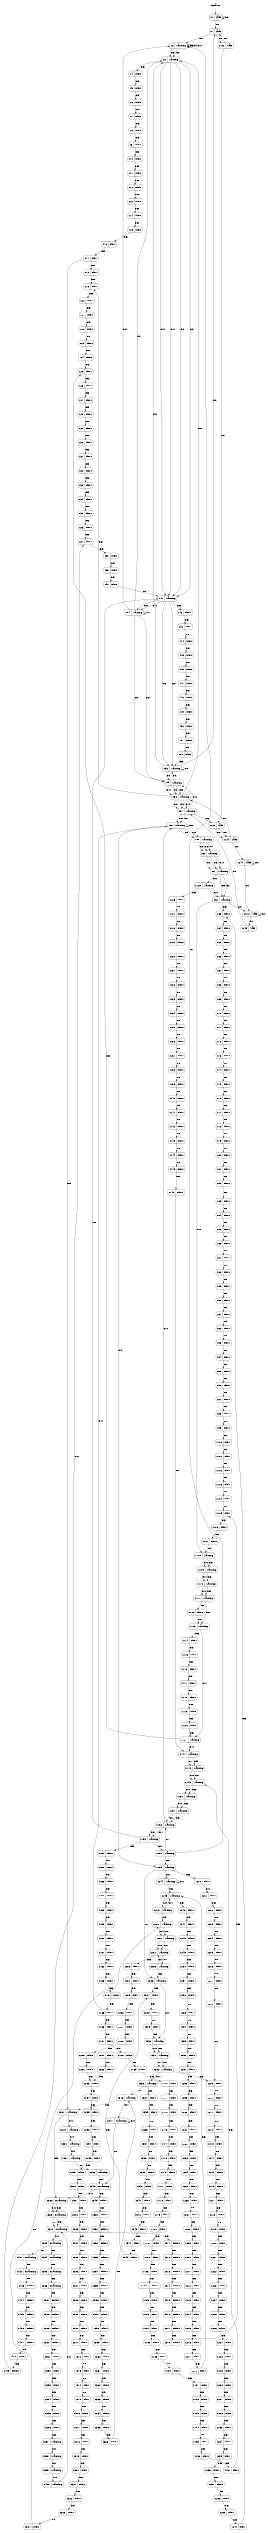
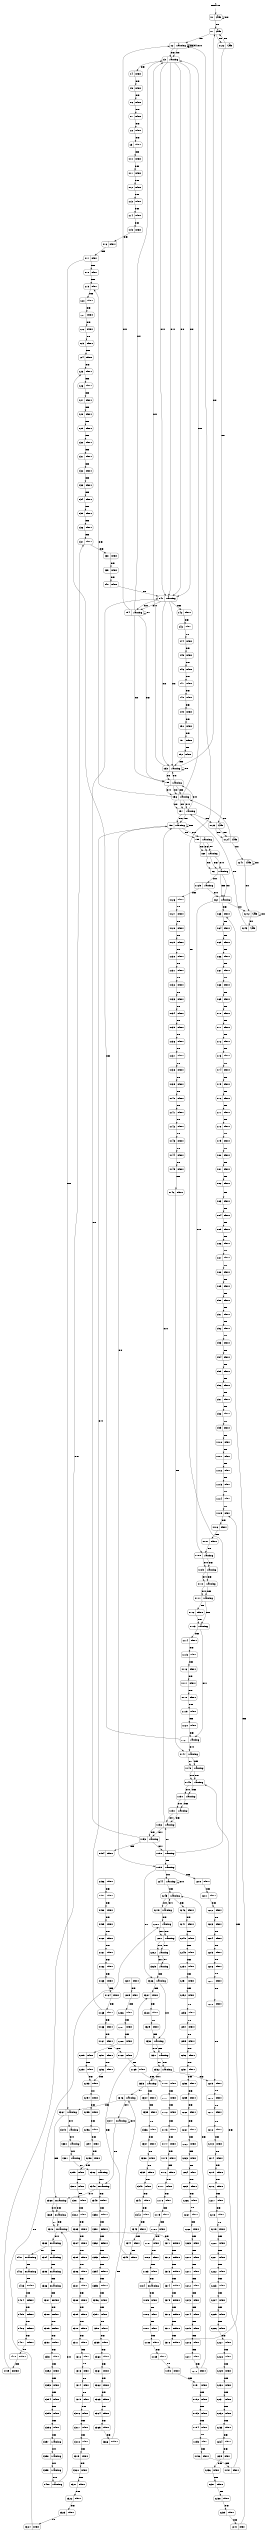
none -> (177, 949)
(106, 1868) -> none
(208, 1889) -> (208, 1889)
(132, 1967) -> none
(93, 2091) -> (93, 2091)
(155, 2286) -> (154, 2286)
